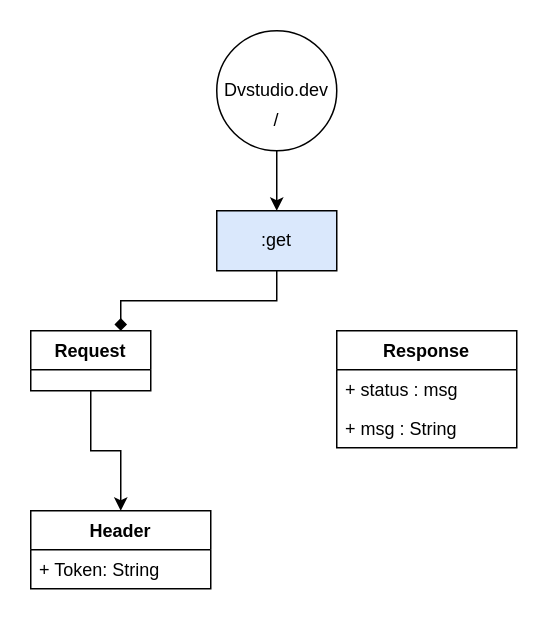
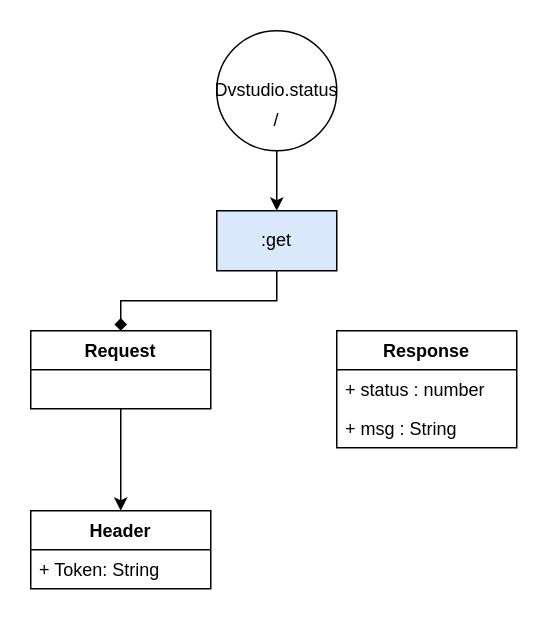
(277, 91) -> (277, 91)
(91, 361) -> (121, 370)
(406, 390) -> (421, 390)
